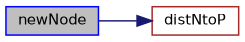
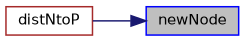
(118, 21) -> (112, 21)
